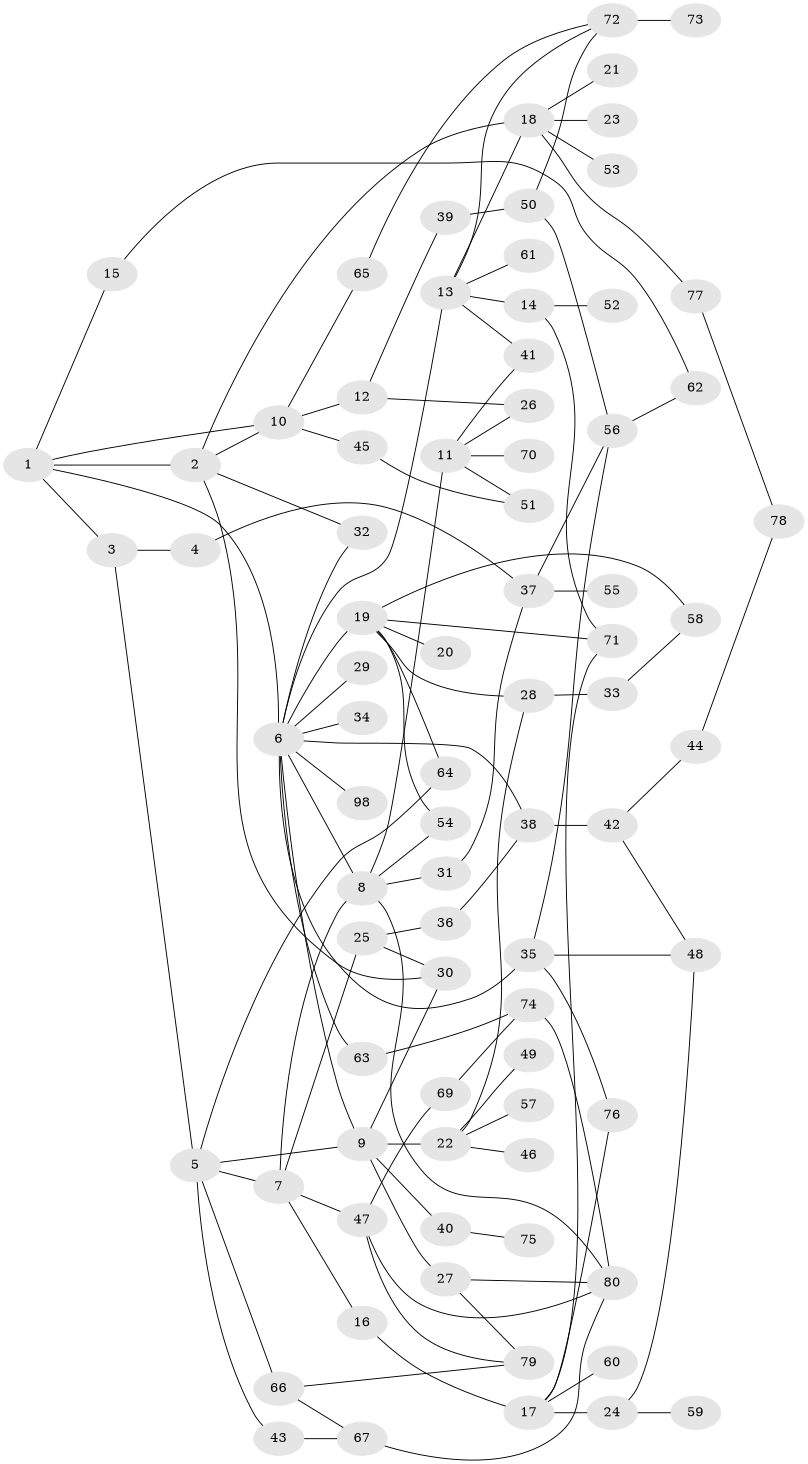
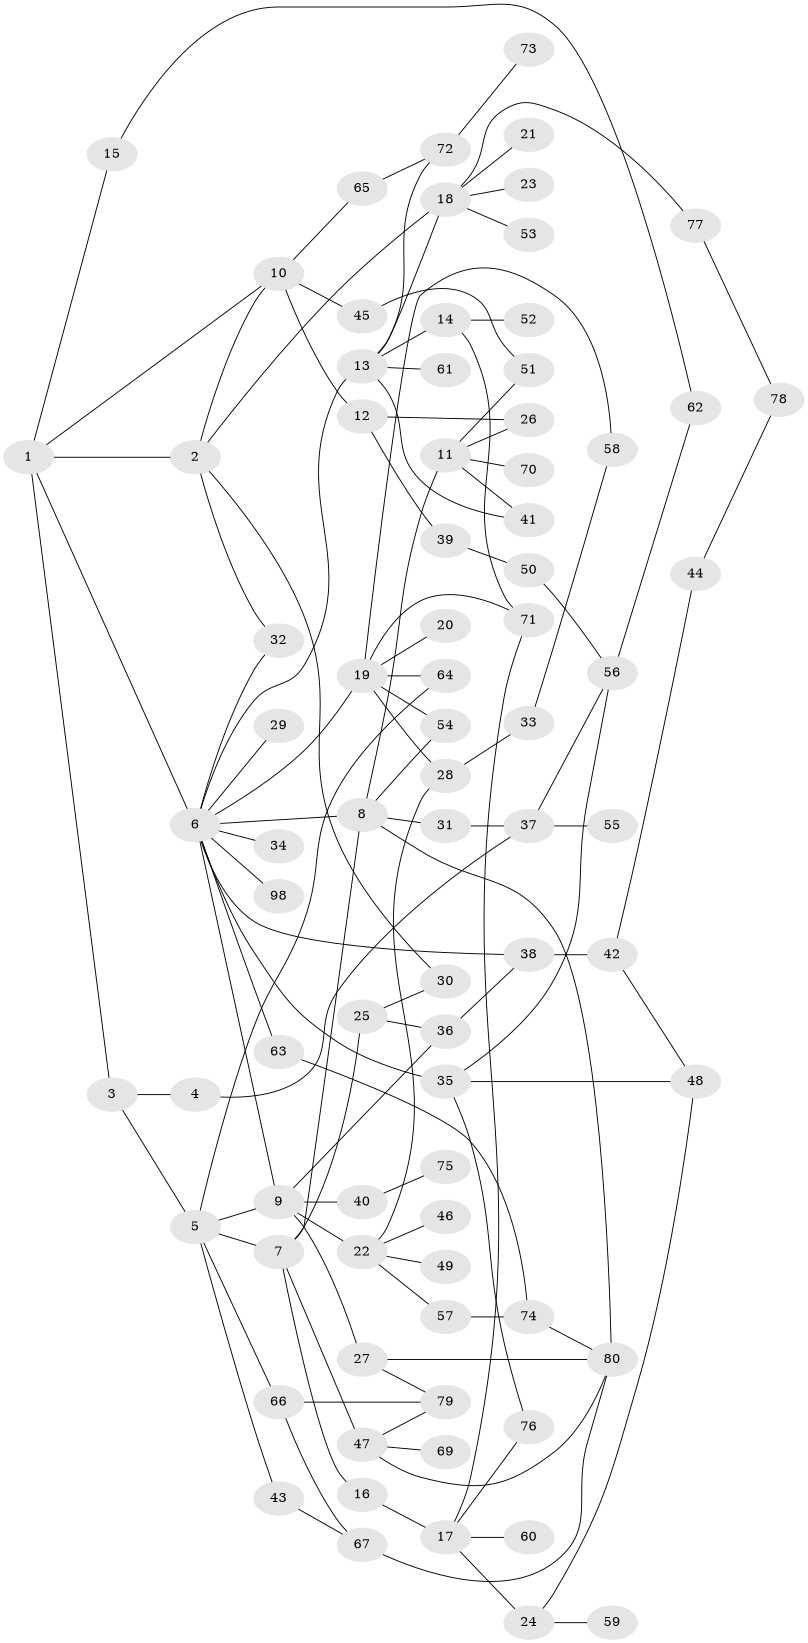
(564, 110) -> none
(487, 1049) -> (487, 1317)
(404, 1059) -> (362, 1117)
